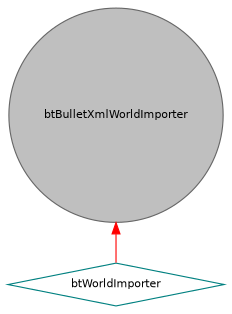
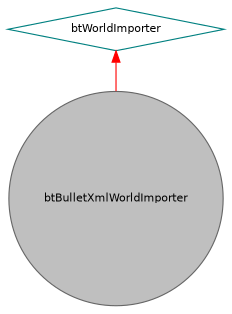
(116, 248) -> (116, 77)
